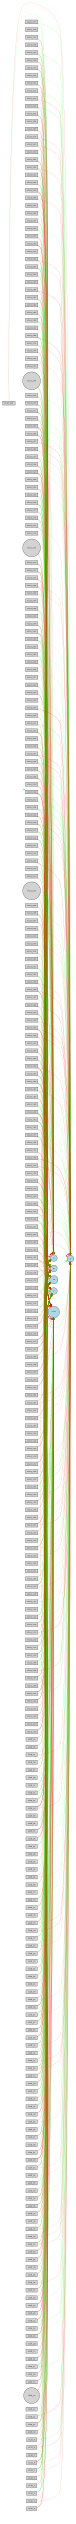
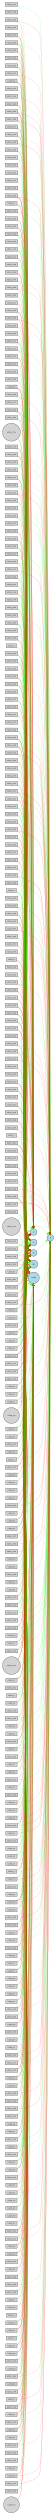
(32, 52) -> (11, 1226)
(32, 548) -> (11, 1295)
(12, 598) -> (25, 938)
(32, 891) -> (11, 776)
(32, 1693) -> (11, 1665)
(32, 2374) -> (11, 1415)
